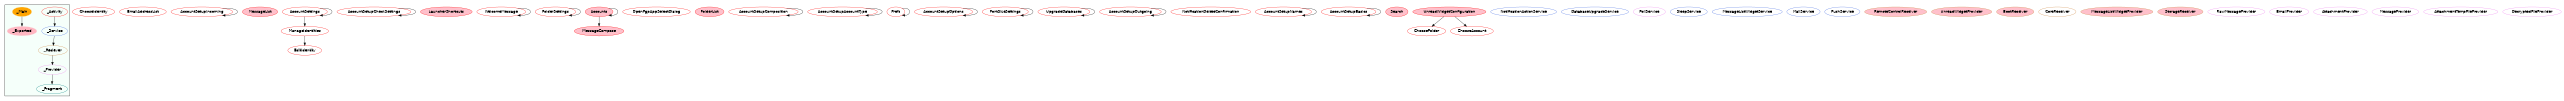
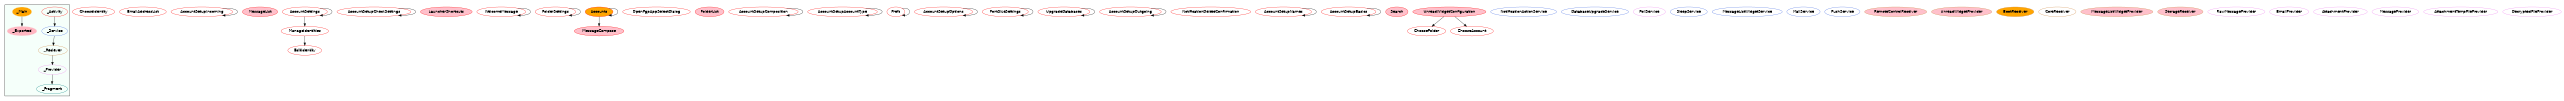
(599, 12) -> (599, 12)
(2015, 12) -> (2015, 12)
